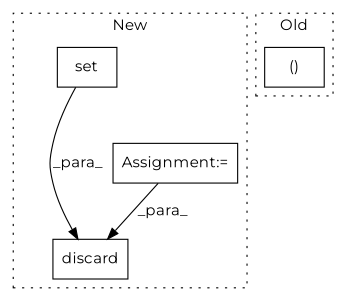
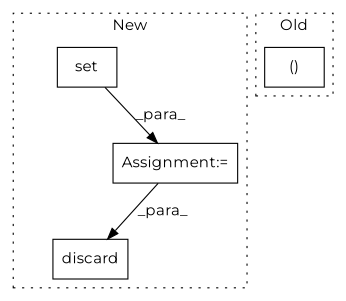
(50, 158) -> (127, 111)
